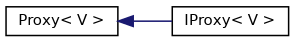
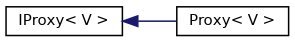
(153, 21) -> (157, 21)
